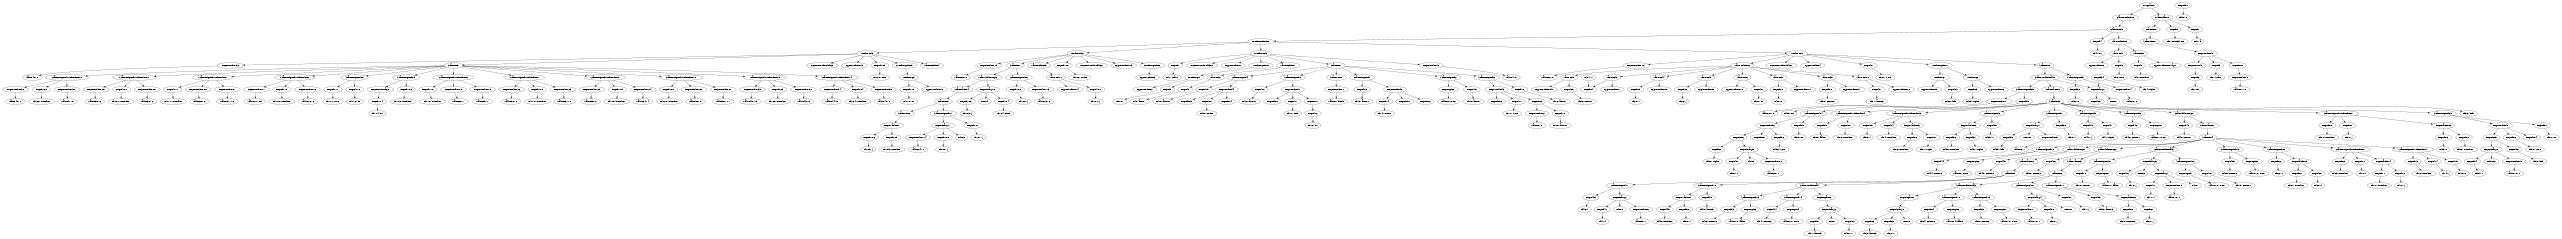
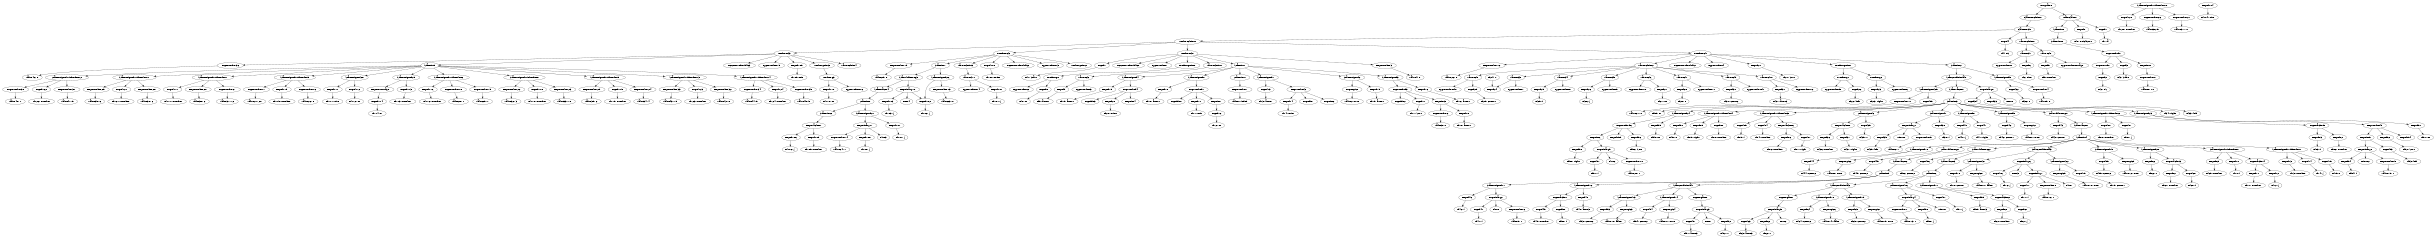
(561, 71) -> none
(1150, 71) -> (1084, 83)
(2099, 82) -> (1980, 95)
(995, 95) -> (916, 95)
none -> (1698, 120)
(1820, 138) -> (1693, 138)
